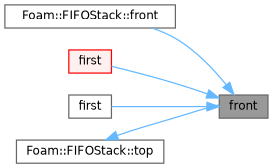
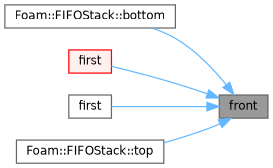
(90, 16) -> (90, 16)
(168, 120) -> (192, 134)
